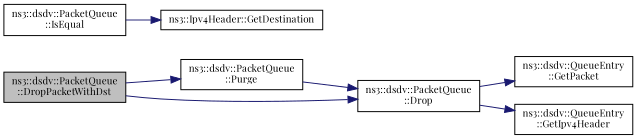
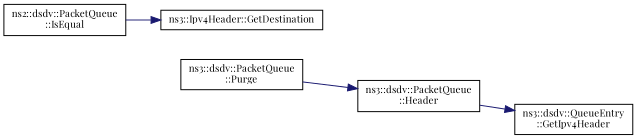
(65, 20) -> (65, 20)
(574, 72) -> none
(65, 87) -> none
(419, 96) -> (419, 96)
